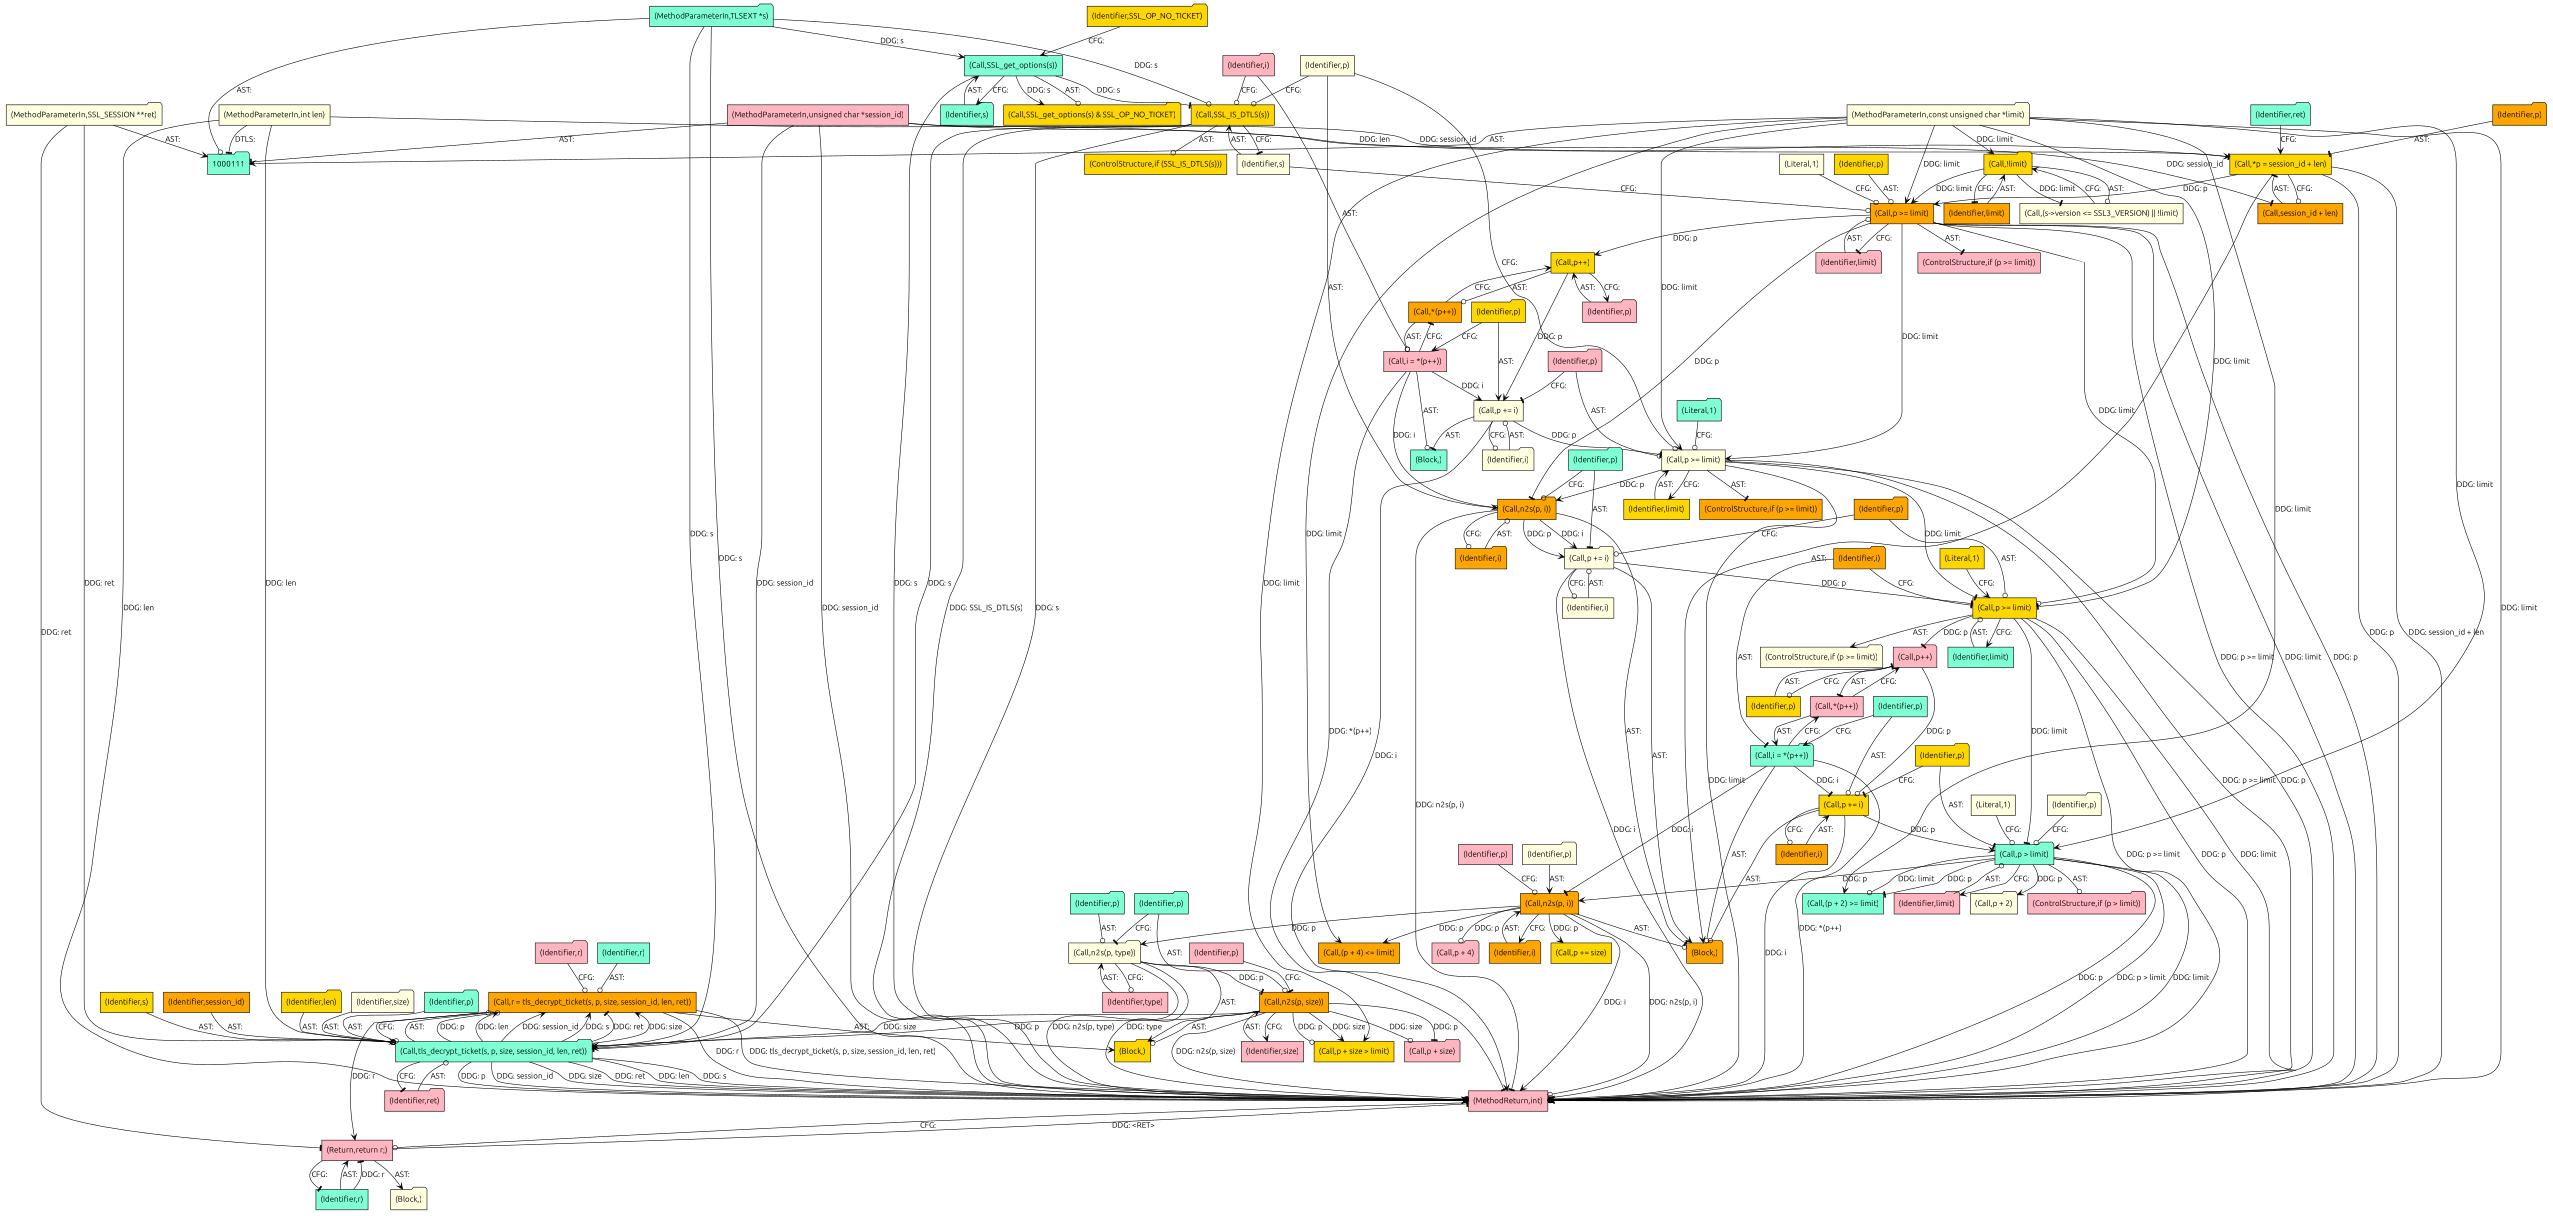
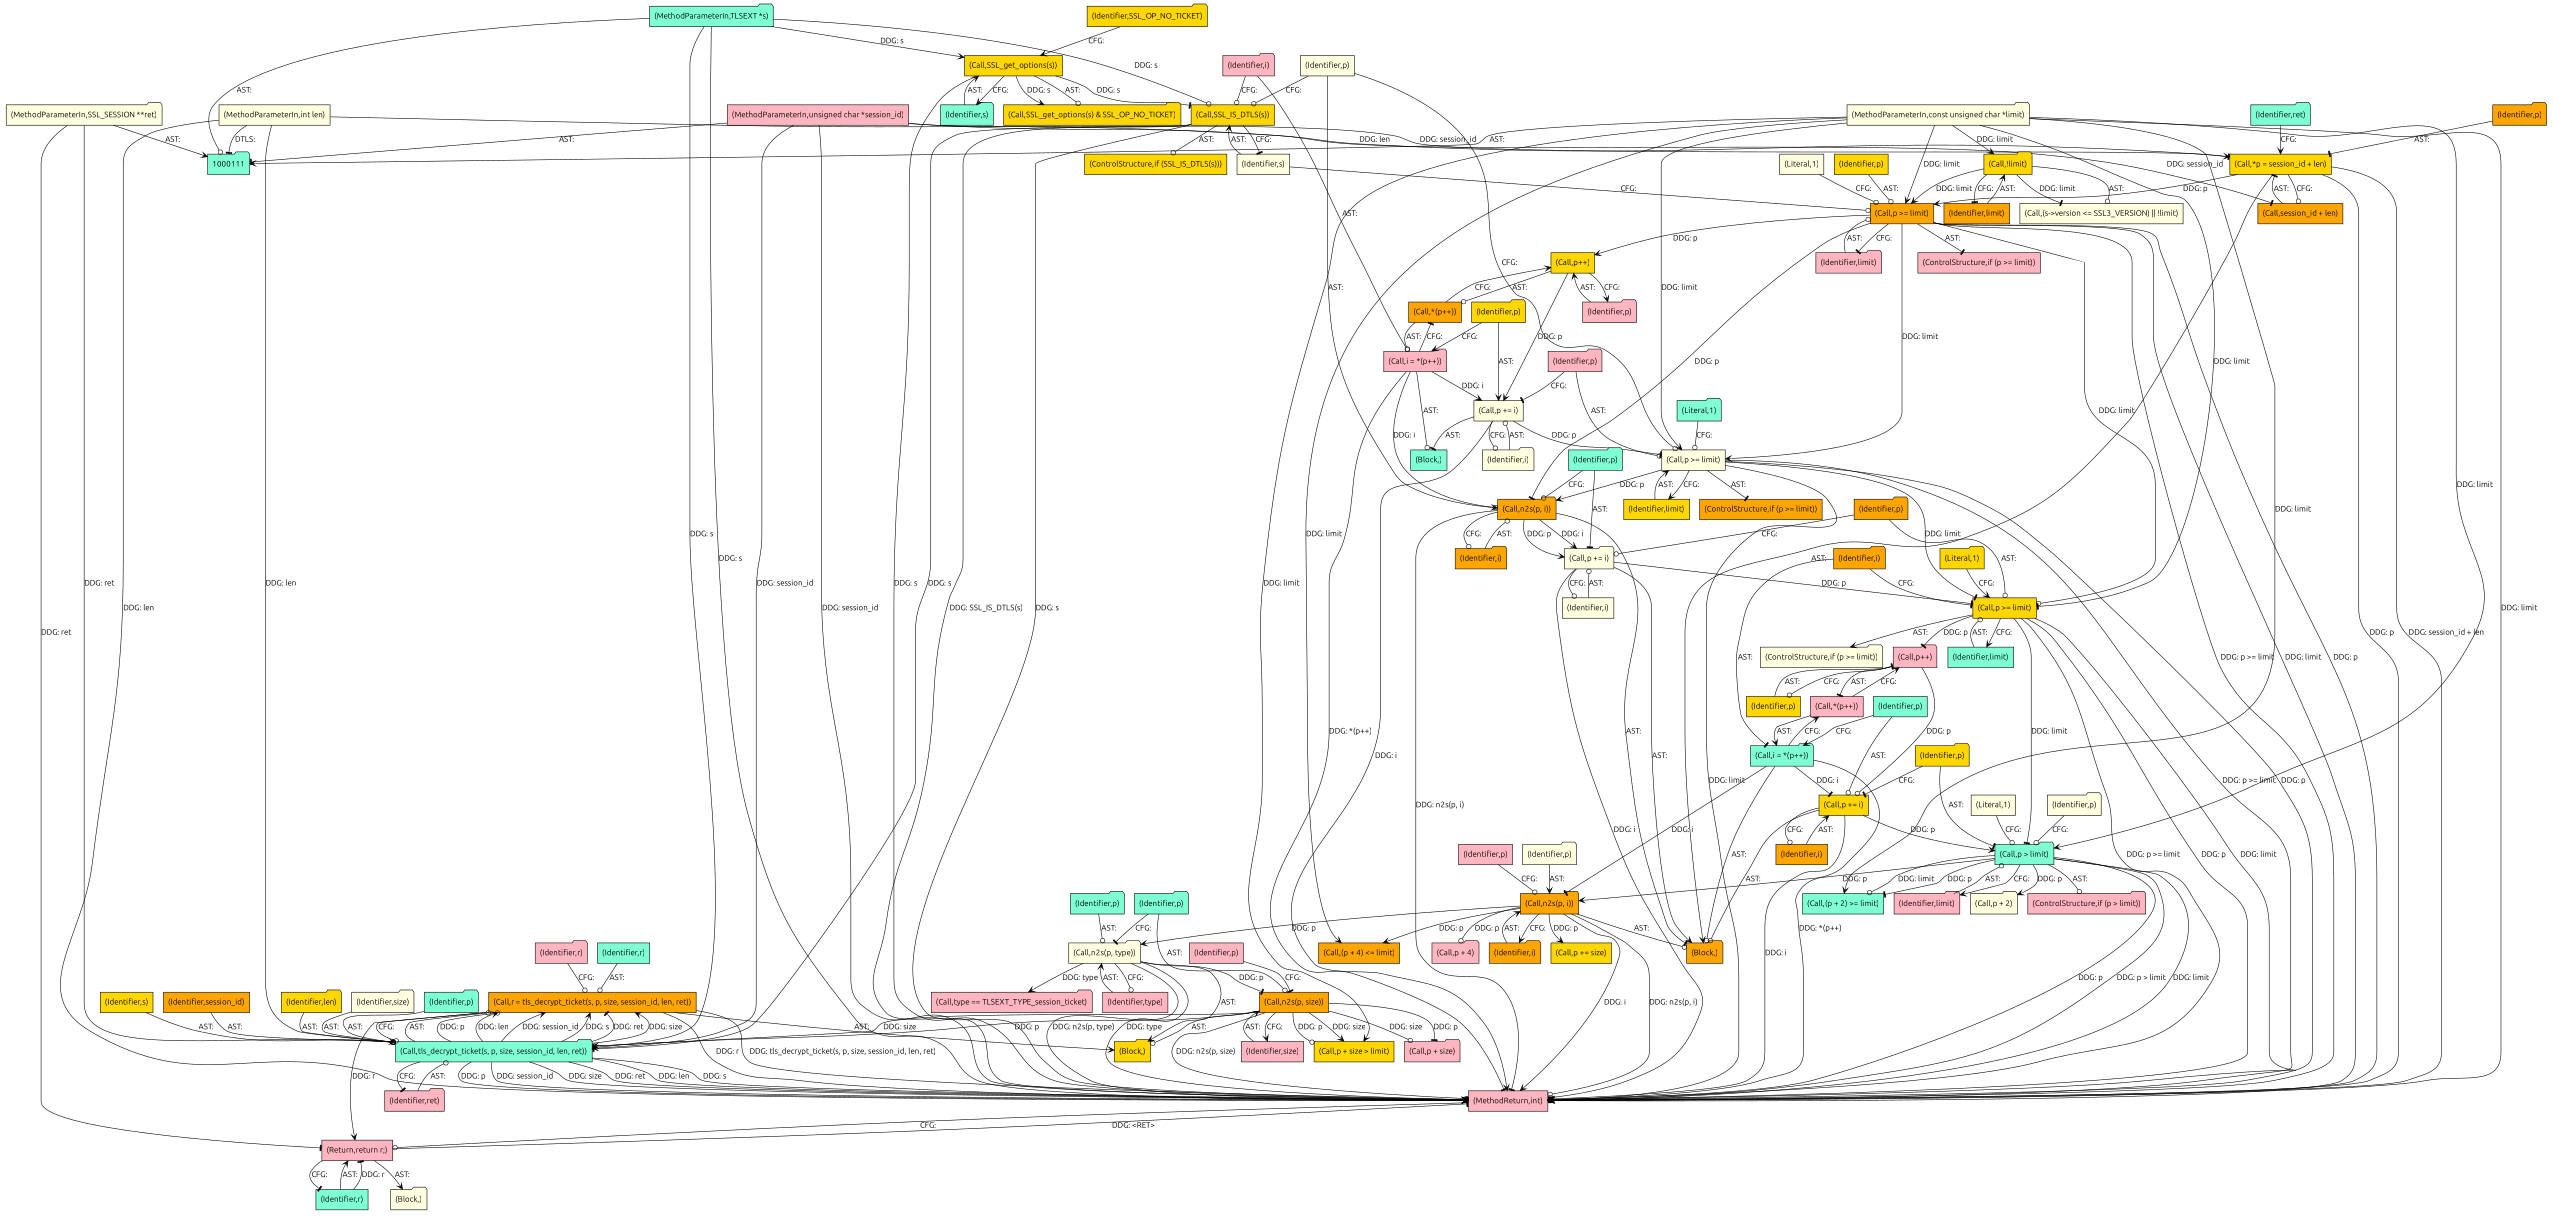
(1013, 66) -> (1013, 66)
(2069, 181) -> none
none -> (1012, 1002)
